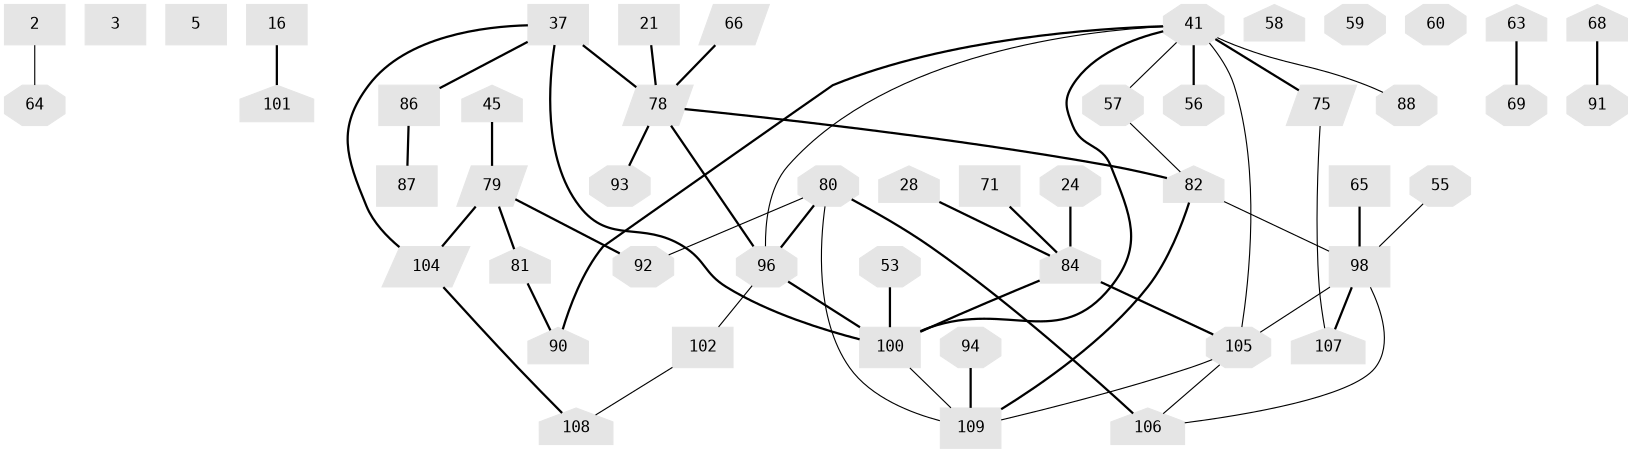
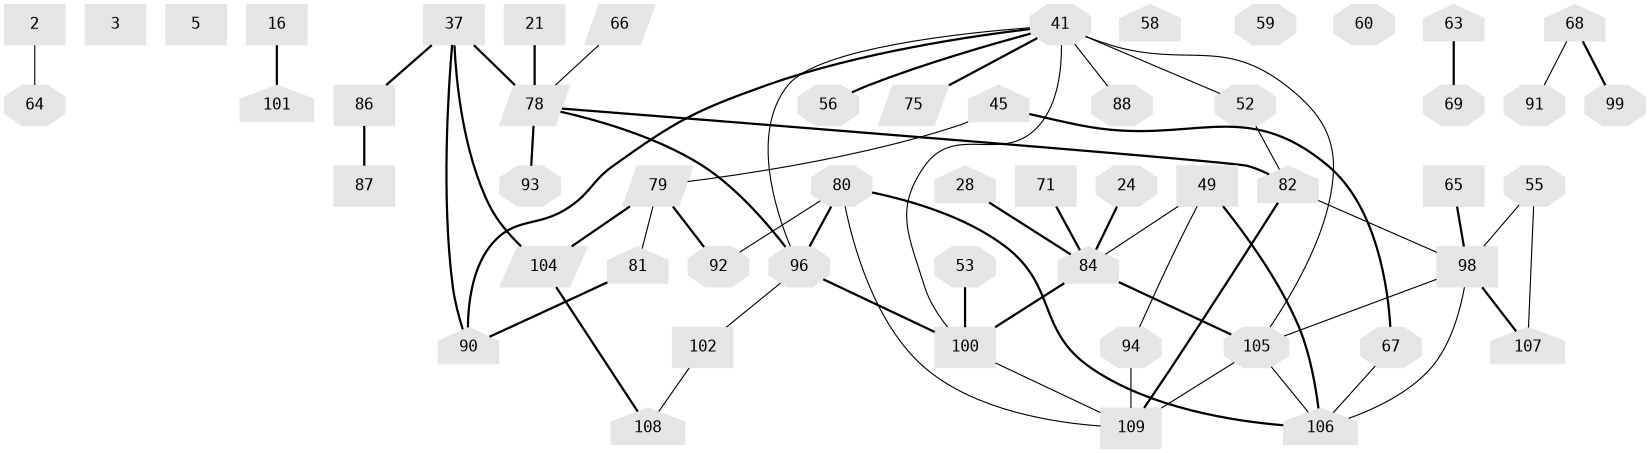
(1597, 63) -> (1556, 63)
(696, 65) -> (577, 65)
(1113, 105) -> (1245, 105)
none -> (1615, 105)
(492, 144) -> (829, 158)
none -> (1207, 186)
(1130, 225) -> (938, 153)
(1317, 227) -> (1531, 267)
(507, 228) -> (648, 228)
(647, 233) -> (447, 188)
none -> (1391, 347)
(971, 388) -> (1131, 382)
